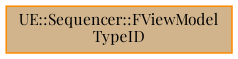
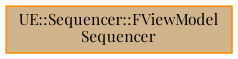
(119, 30) -> (119, 30)
